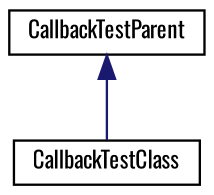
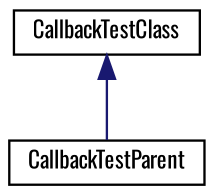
(107, 110) -> (107, 110)
